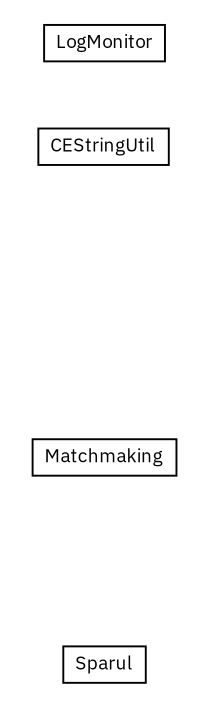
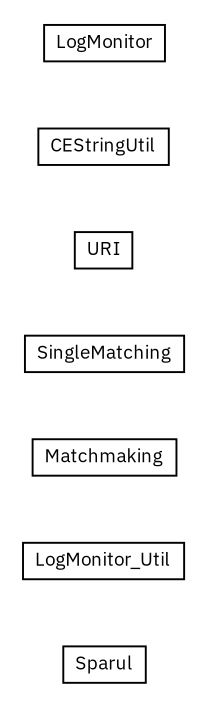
none -> (104, 249)
none -> (104, 353)
none -> (104, 560)
